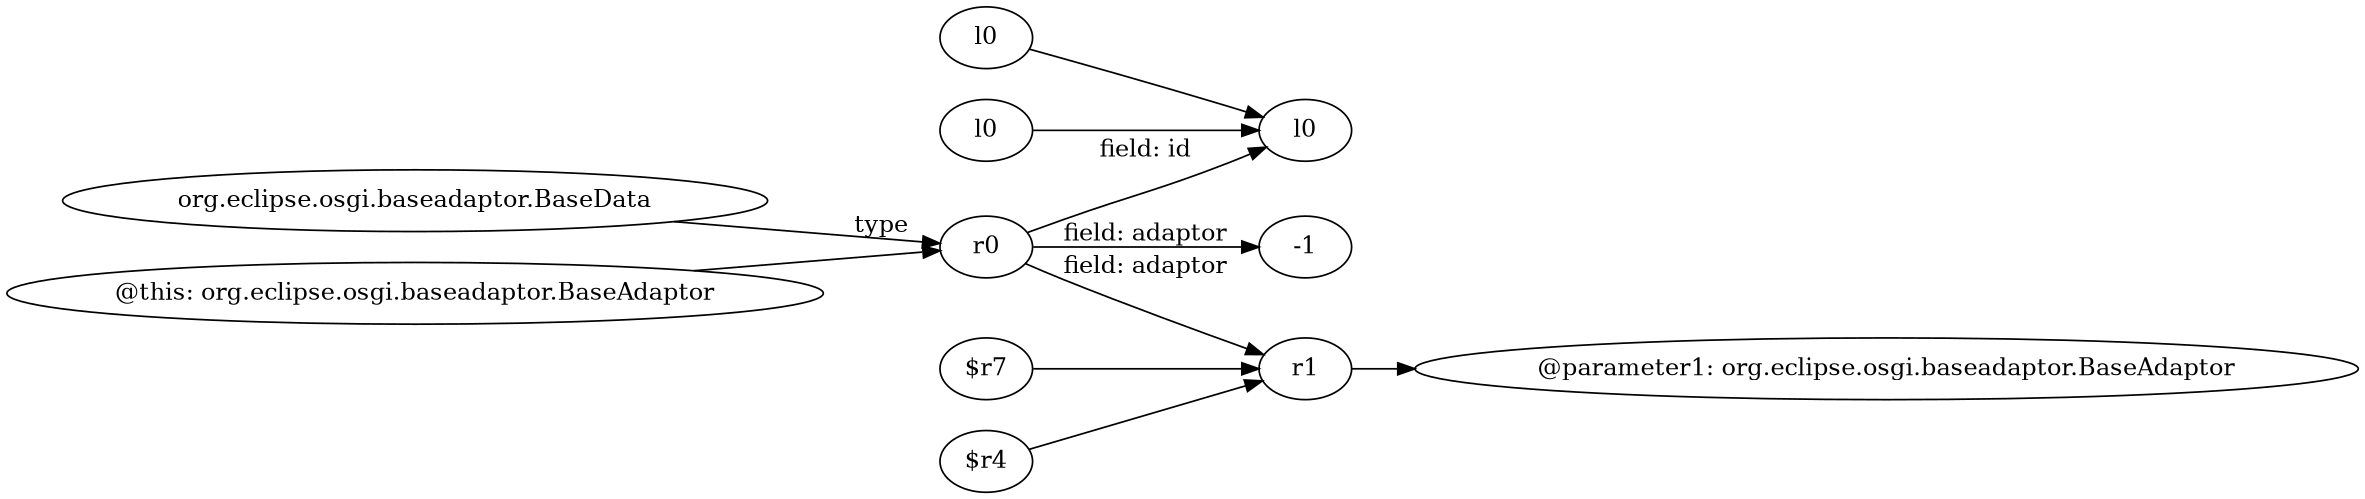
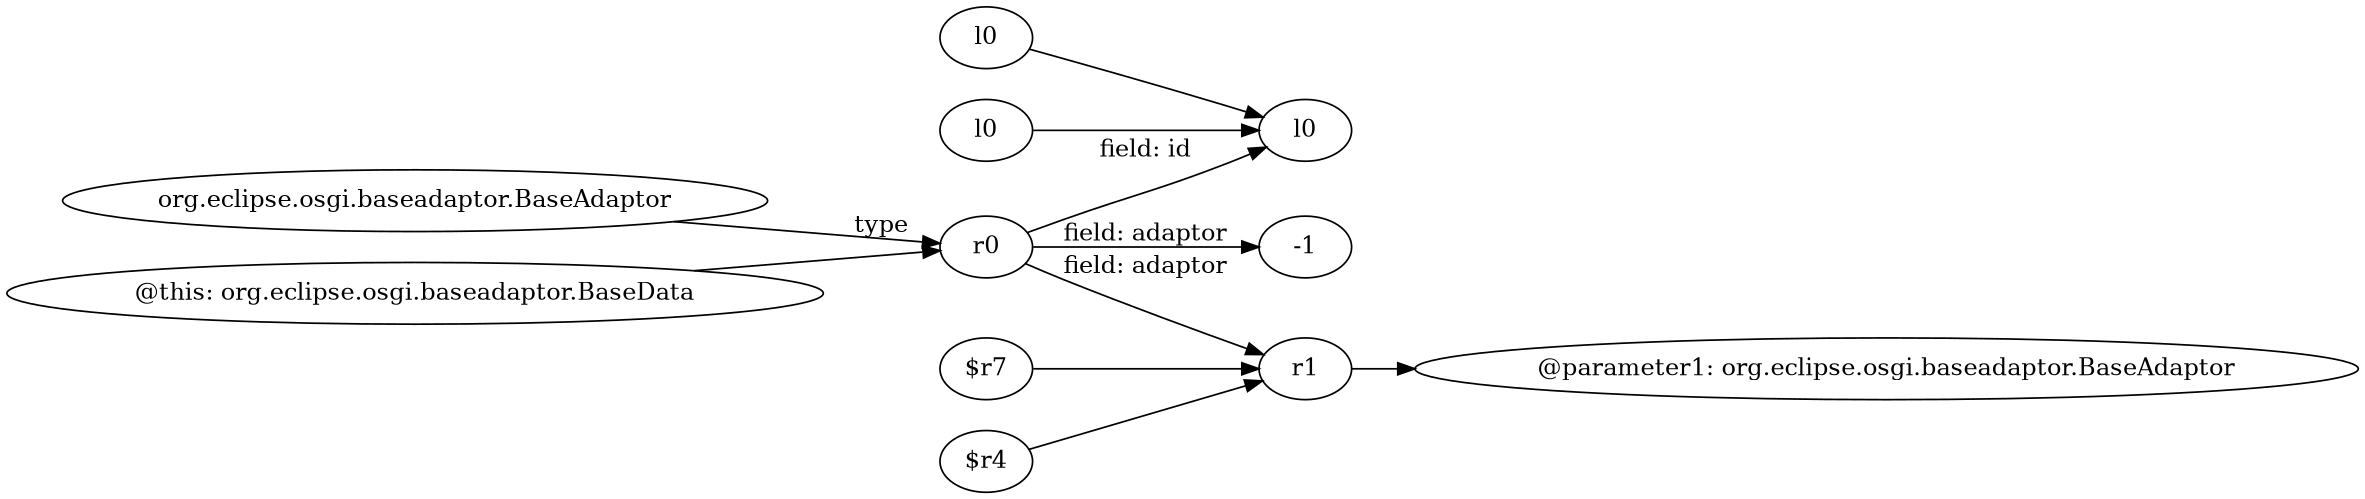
(415, 201) -> (415, 201)
(415, 293) -> (415, 293)
